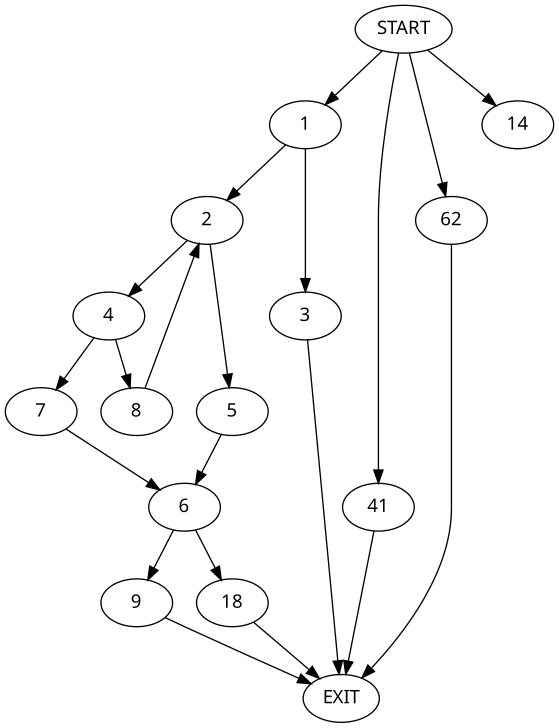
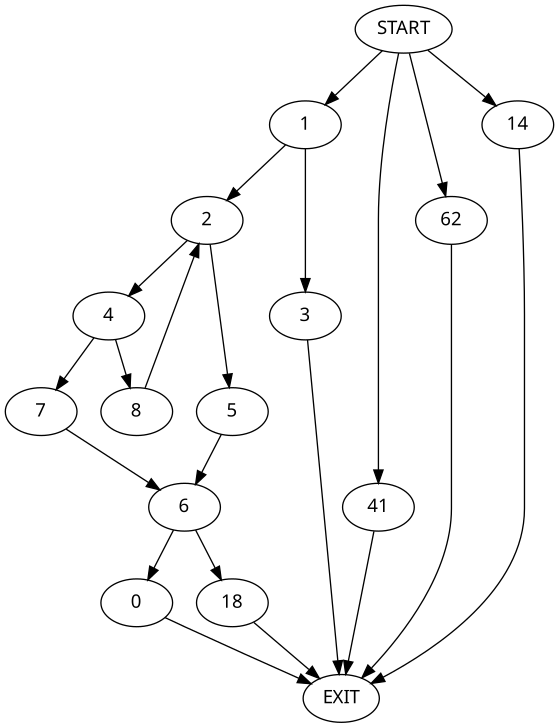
none -> (524, 444)
(137, 603) -> (137, 603)
